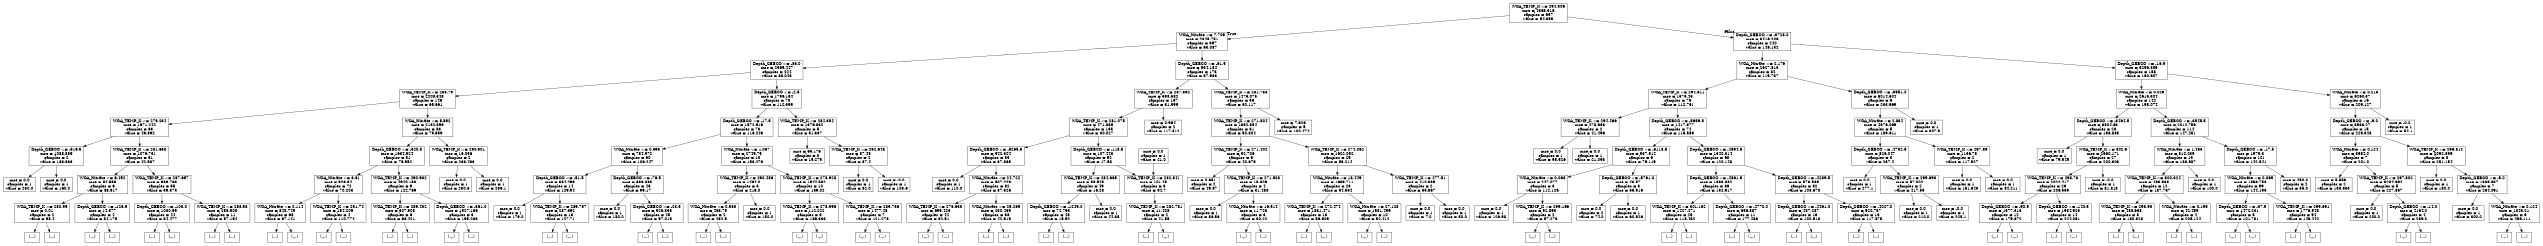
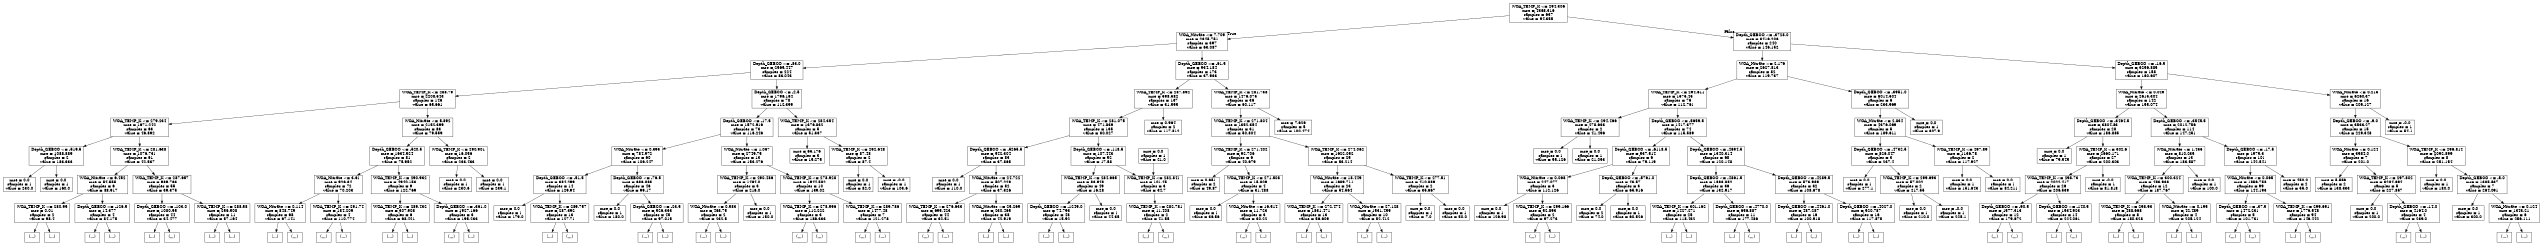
(1551, 156) -> (1551, 156)
